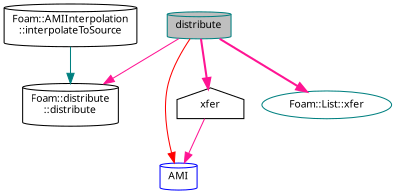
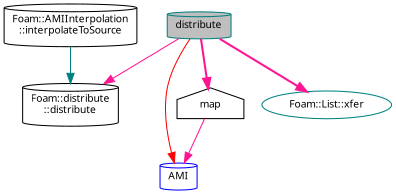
(210, 105) -> (210, 105)
